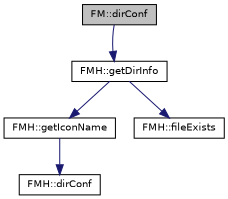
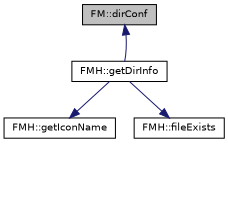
(113, 38) -> (126, 48)
(60, 185) -> none
